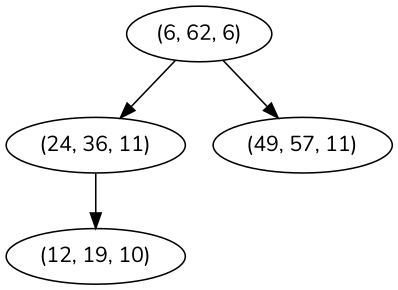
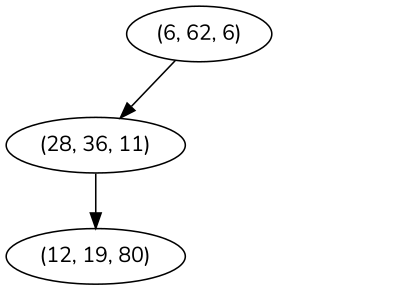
(96, 145) -> (96, 145)
(303, 145) -> none
(96, 256) -> (96, 256)
